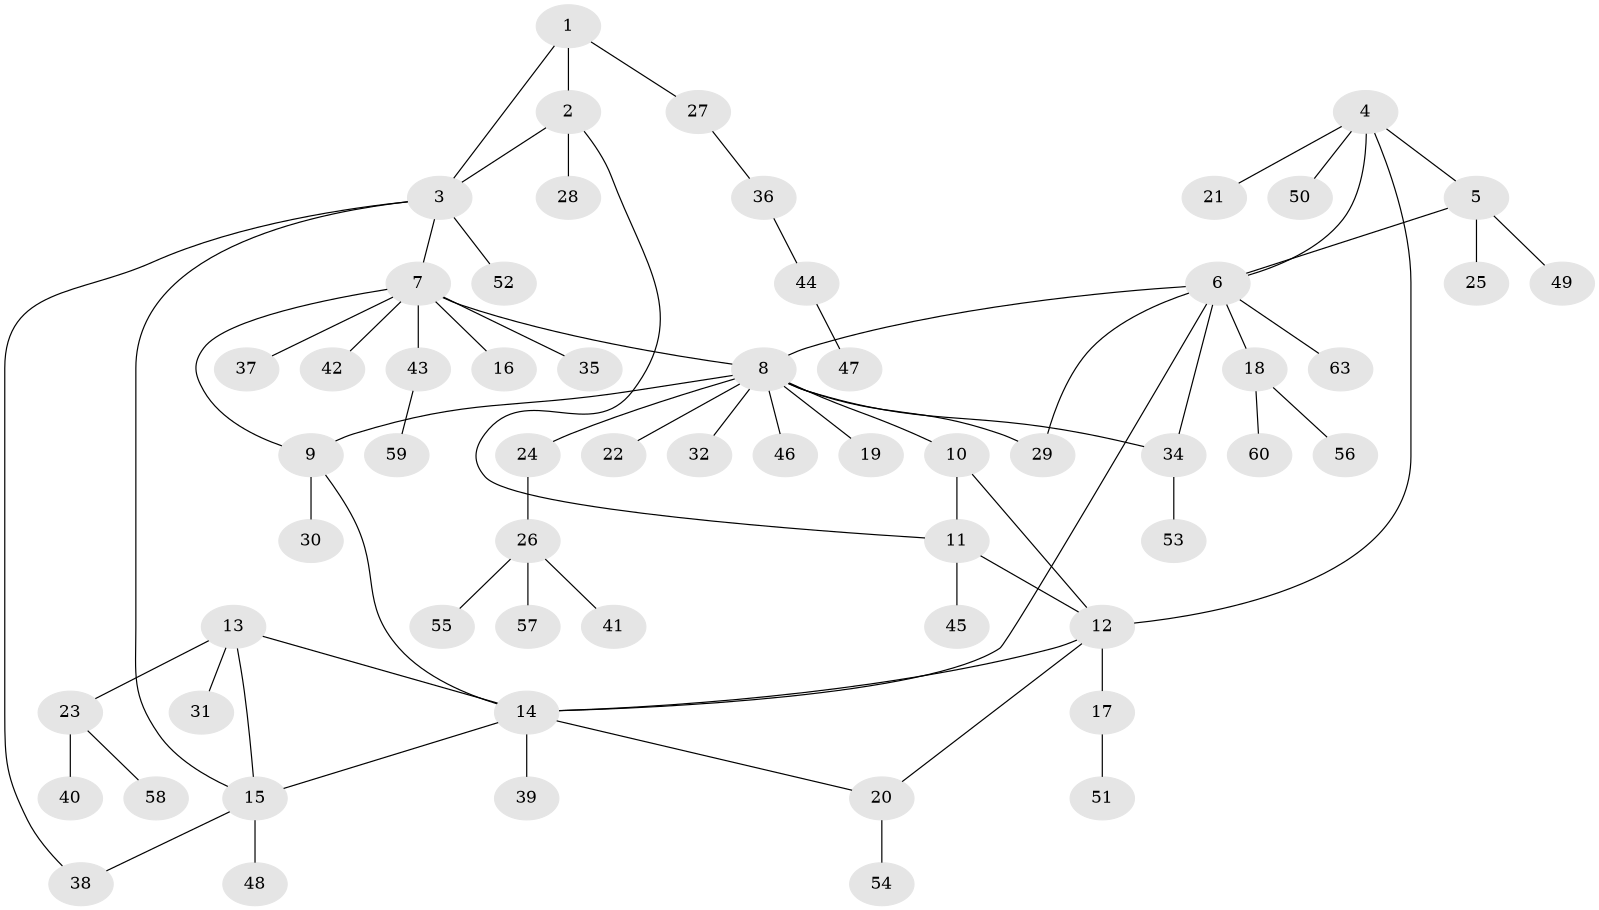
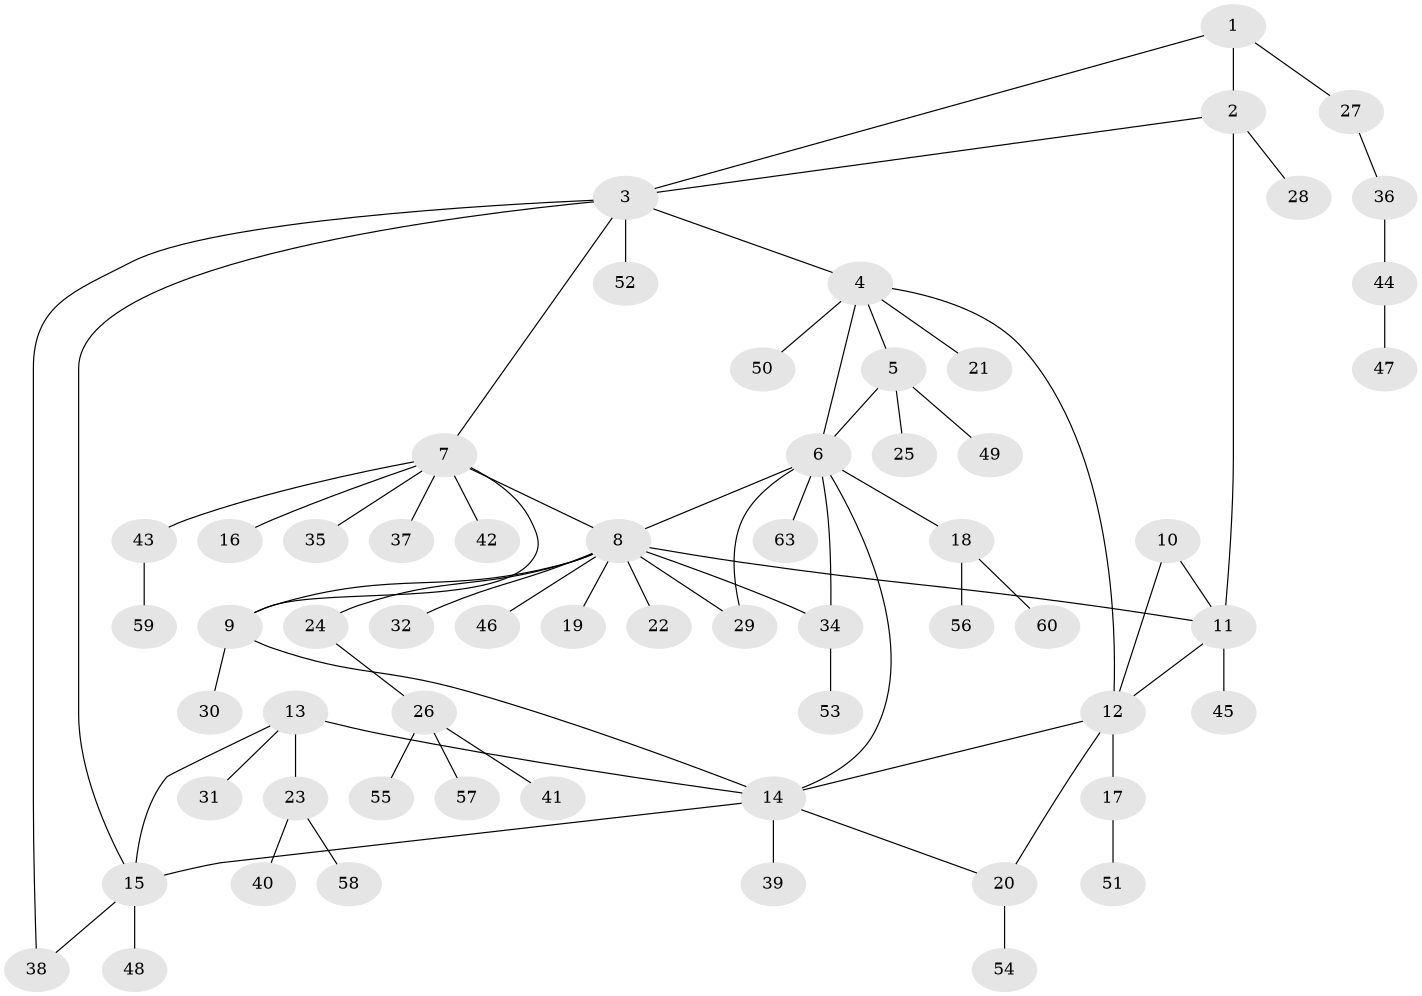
none -> (743, 241)
(864, 414) -> (921, 585)
